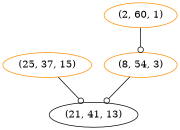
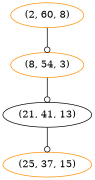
(141, 15) -> (47, 15)
(68, 88) -> (47, 137)
